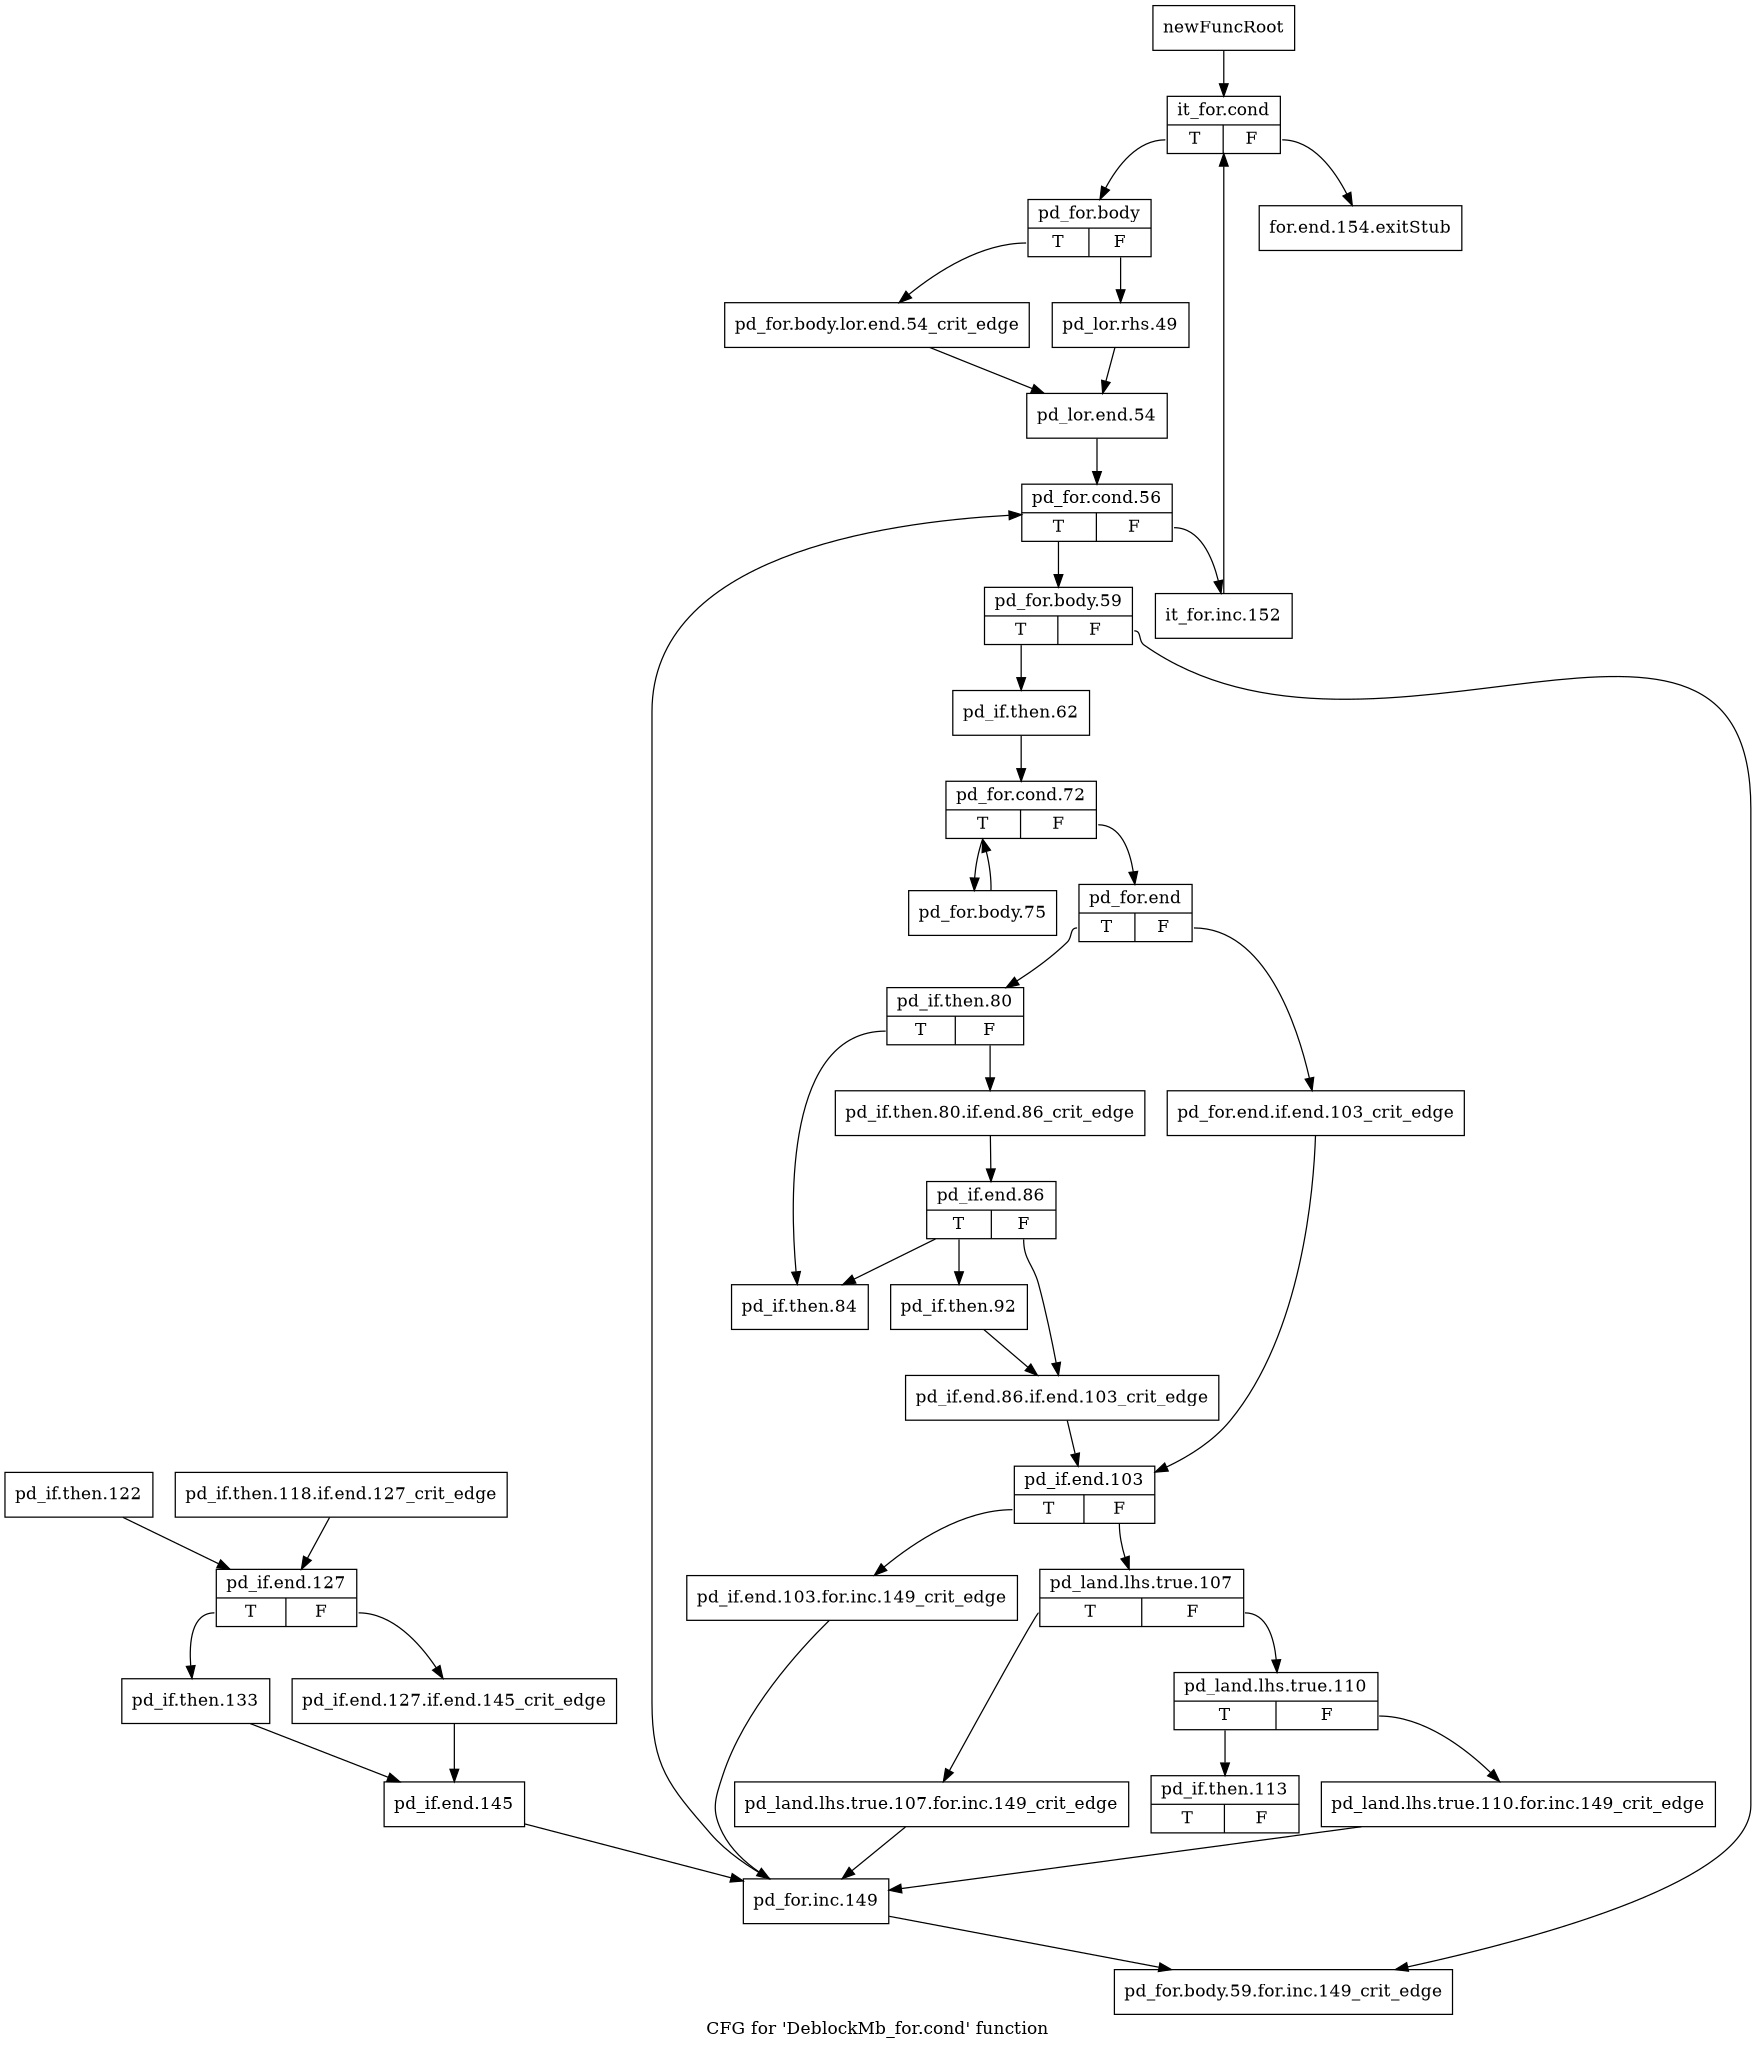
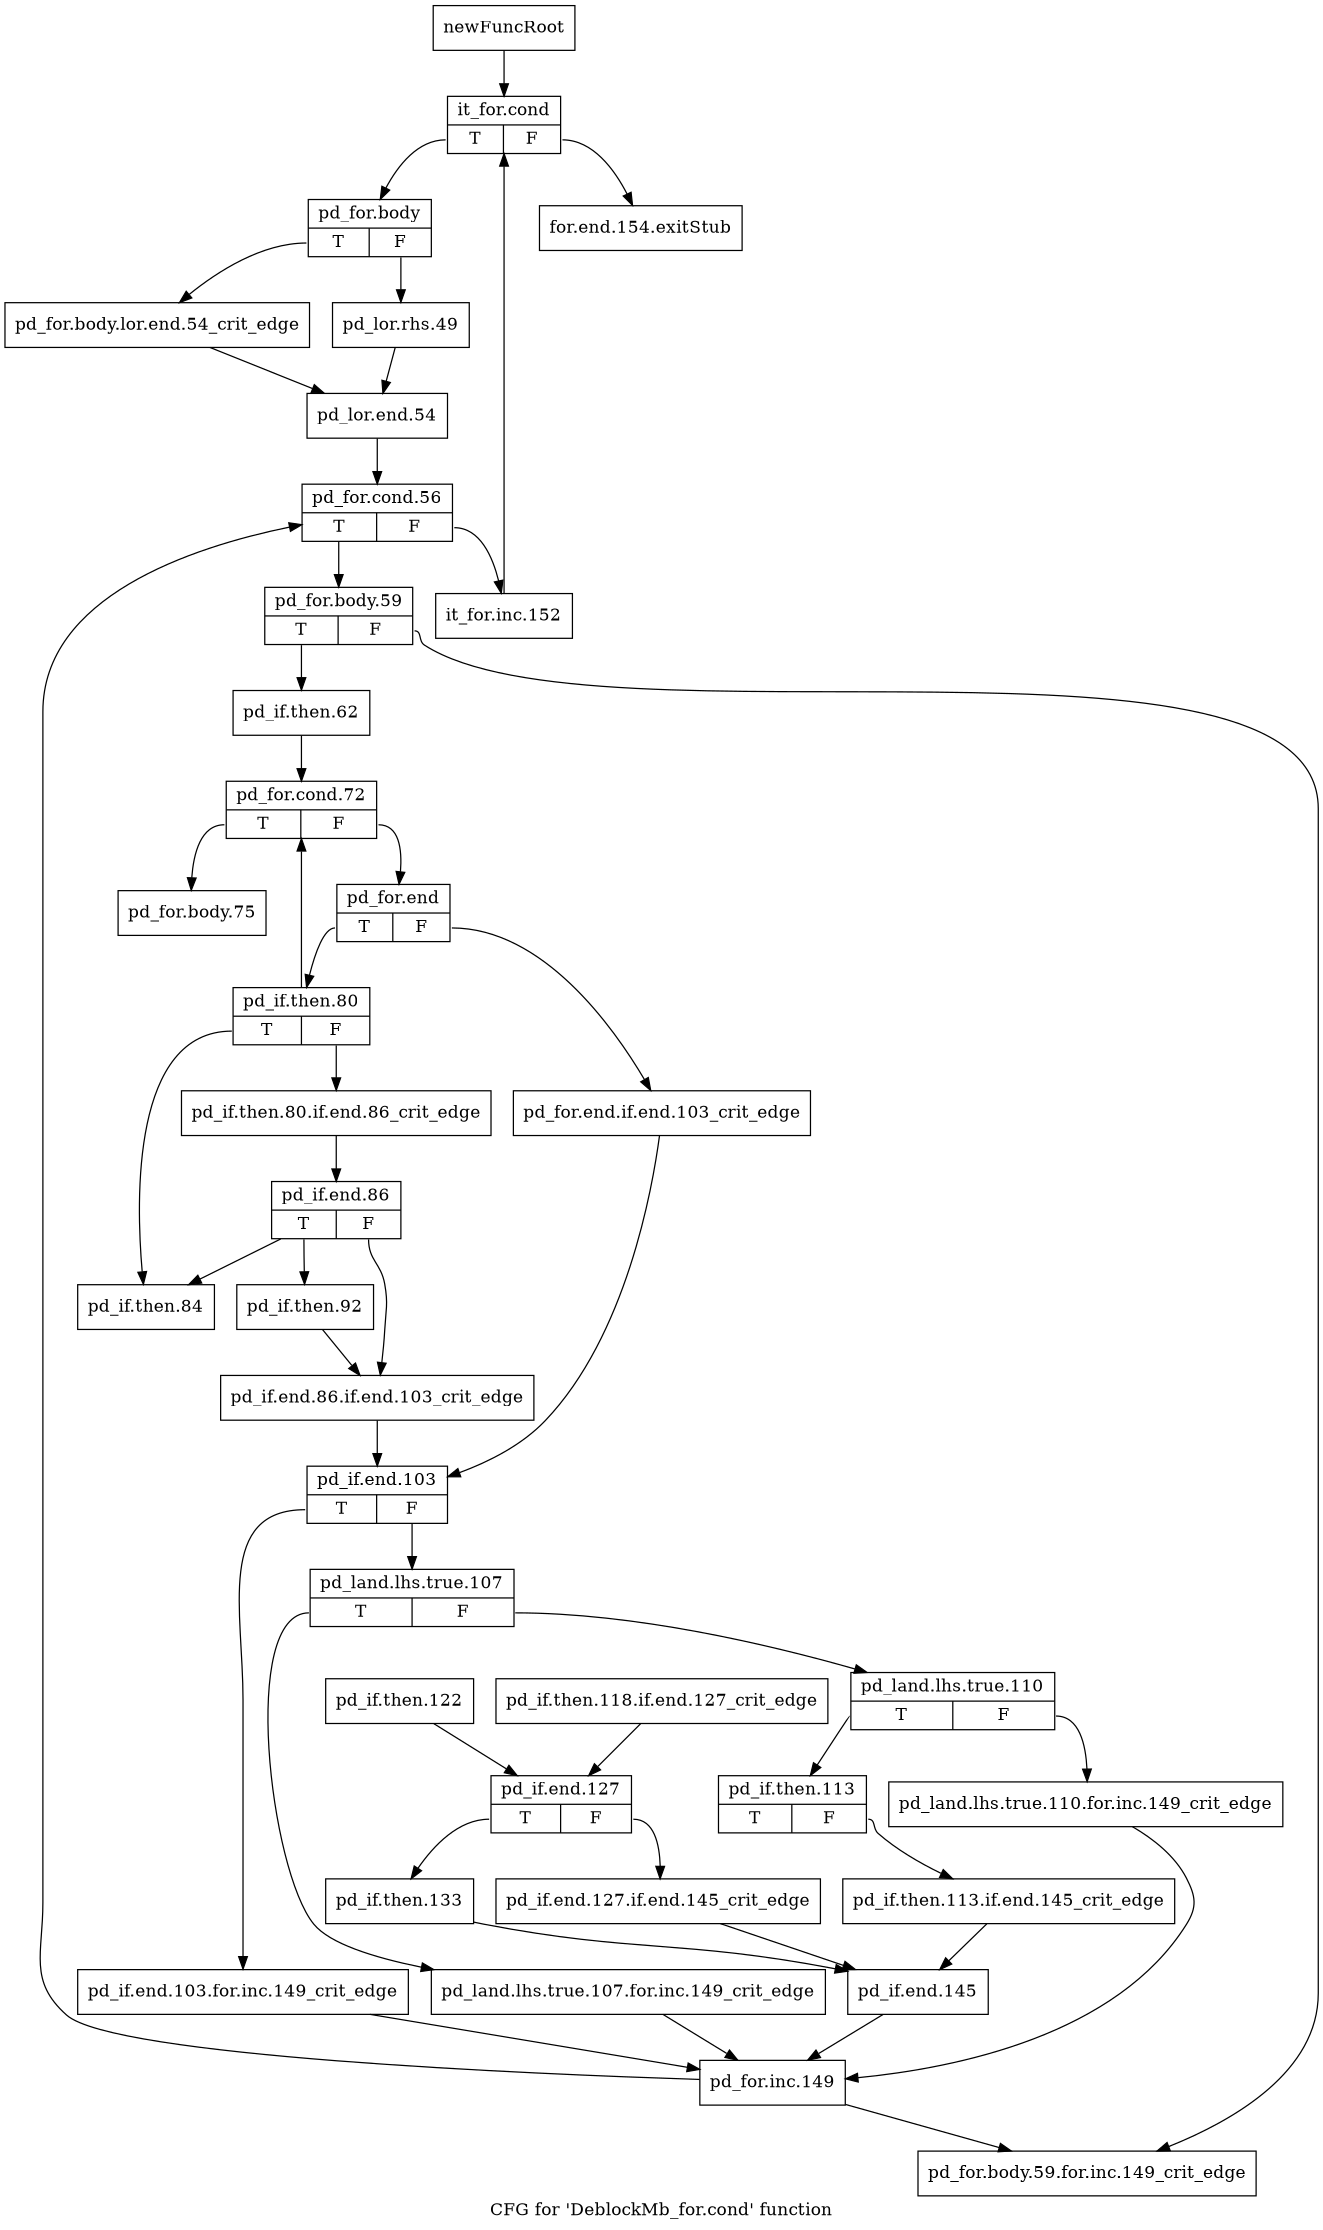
(990, 871) -> (301, 919)
none -> (1009, 1901)
